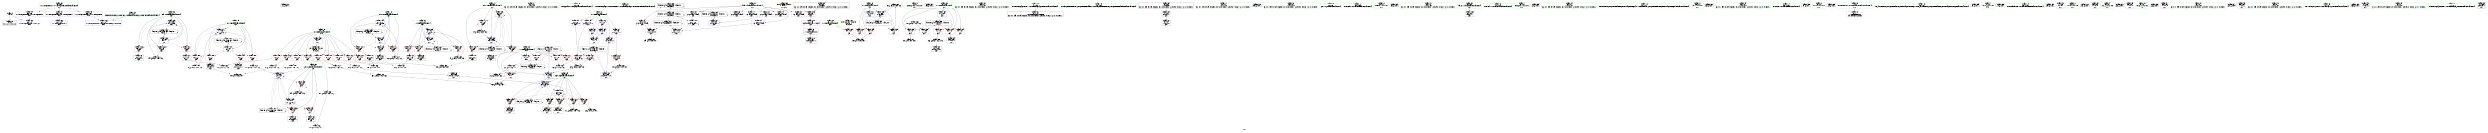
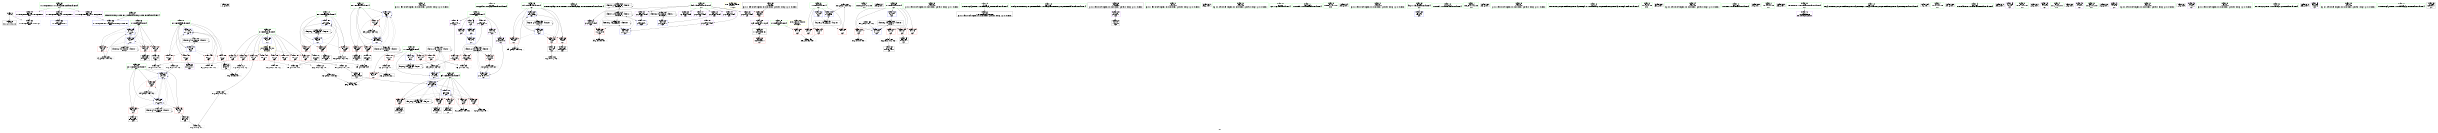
(276, 58) -> none
